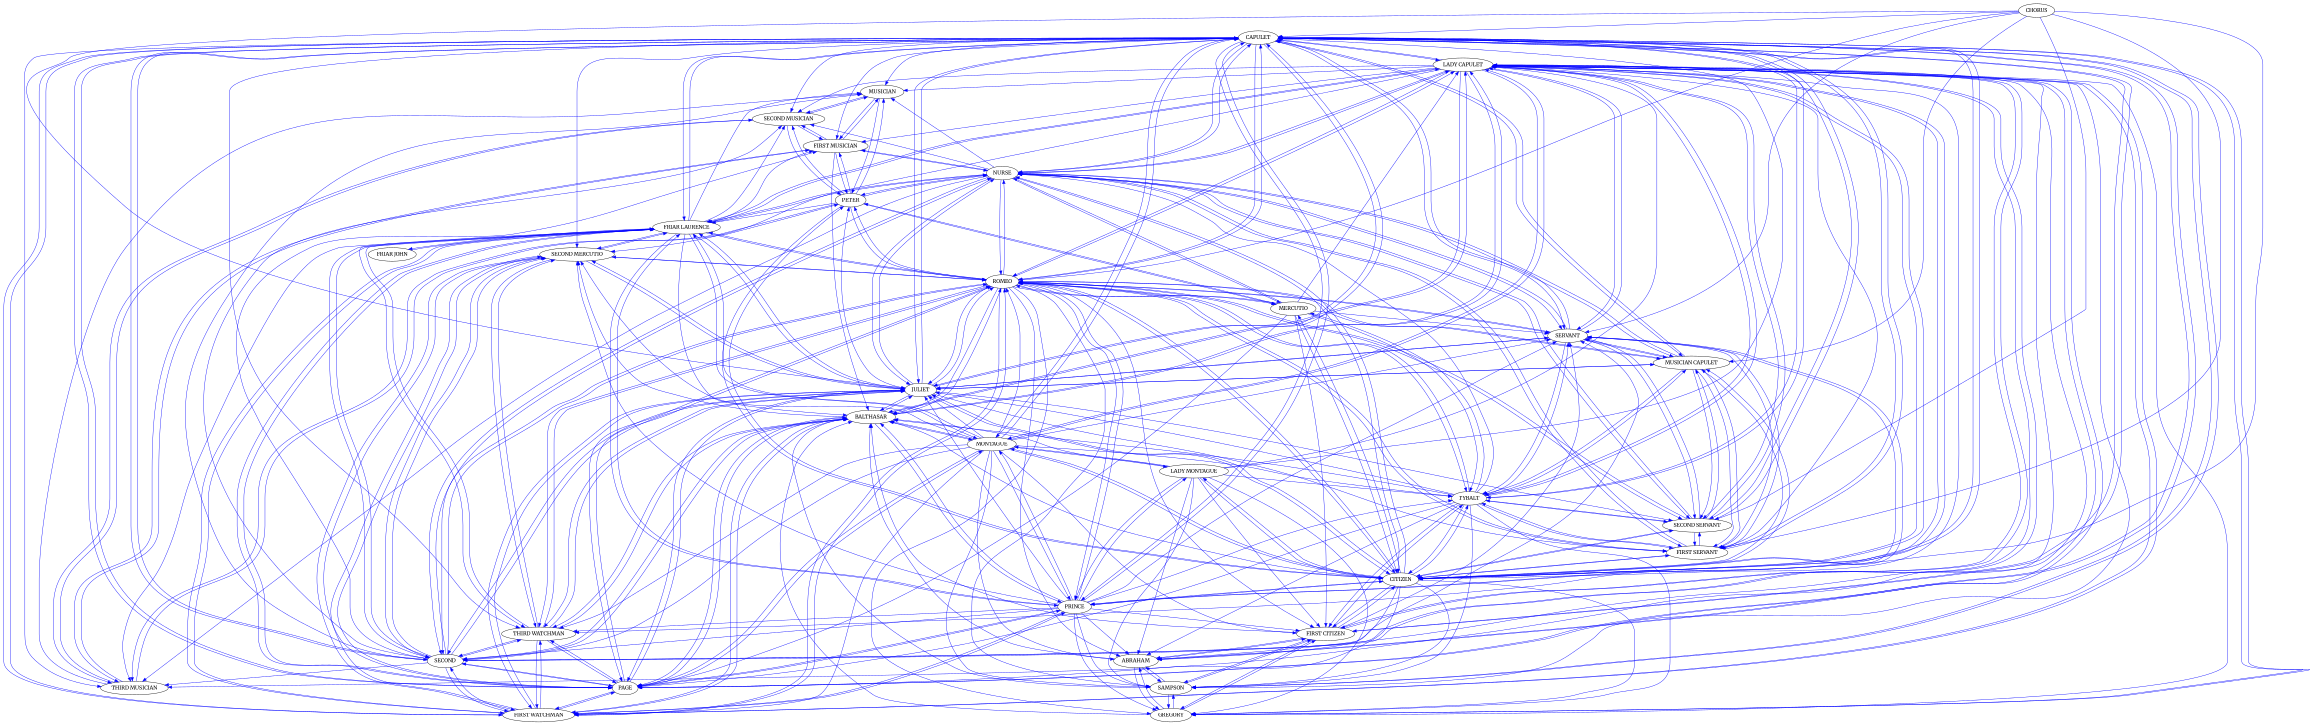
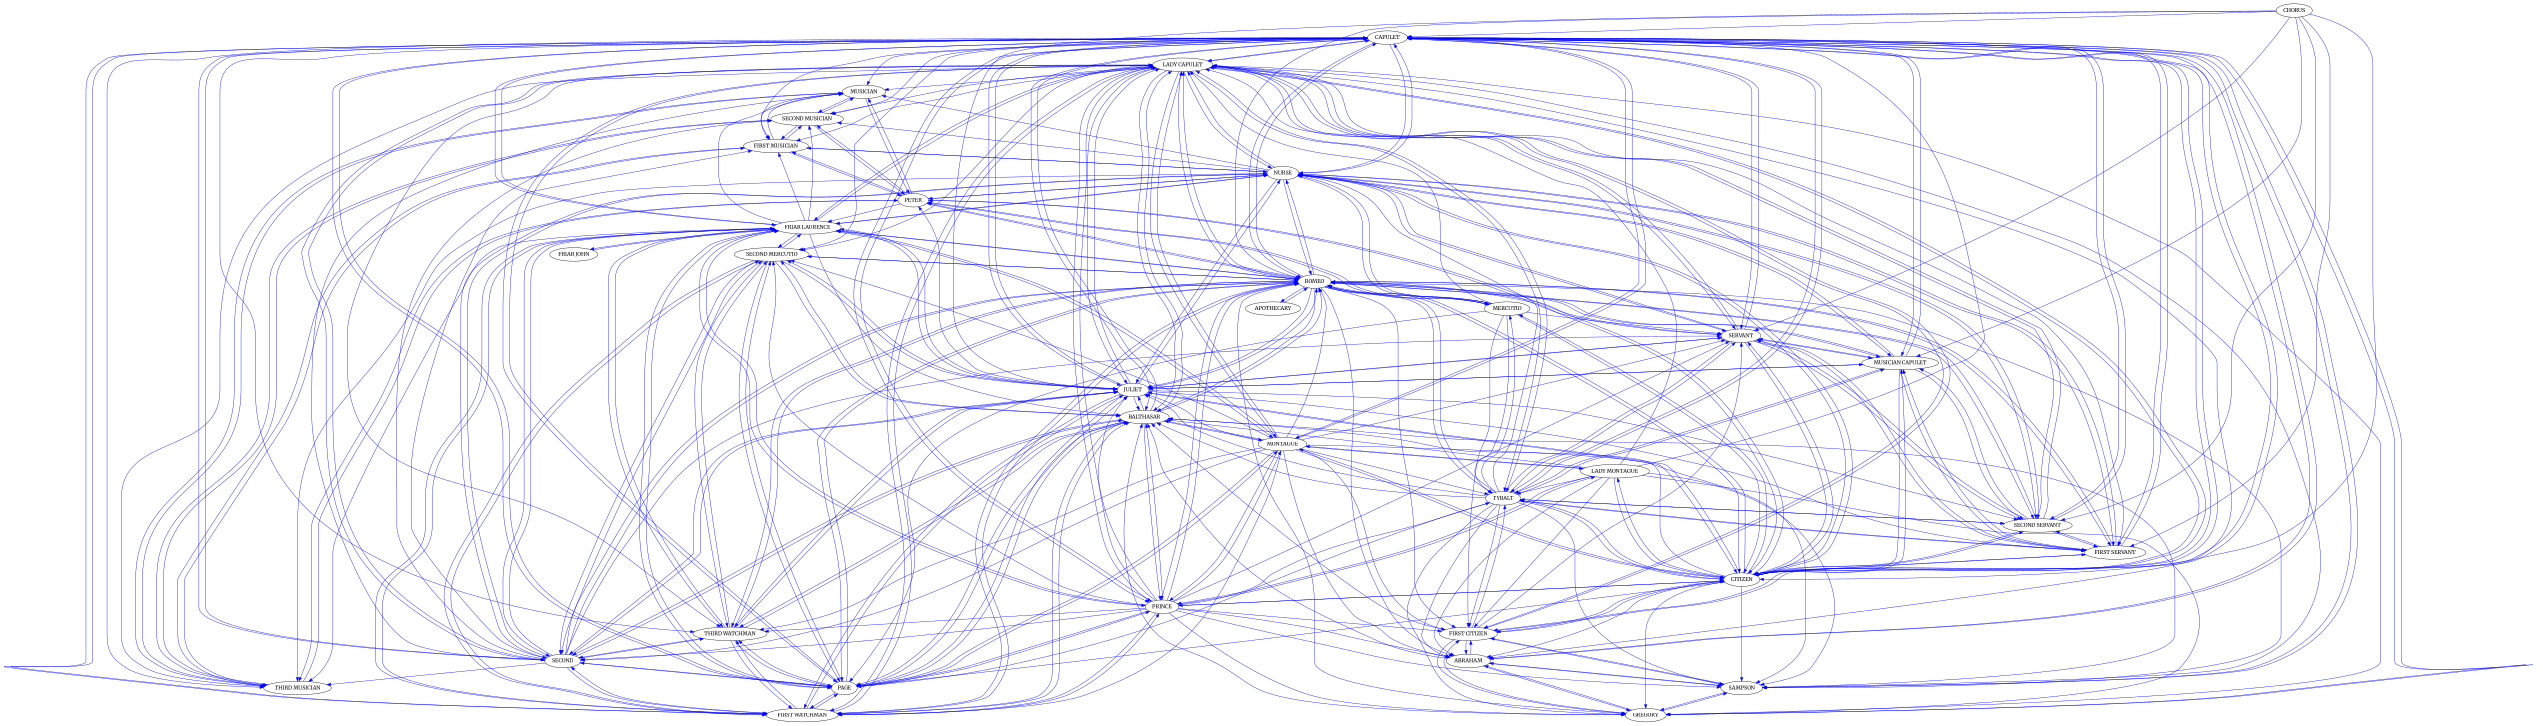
none -> (268, 220)
(835, 282) -> (881, 396)
none -> (1273, 309)
